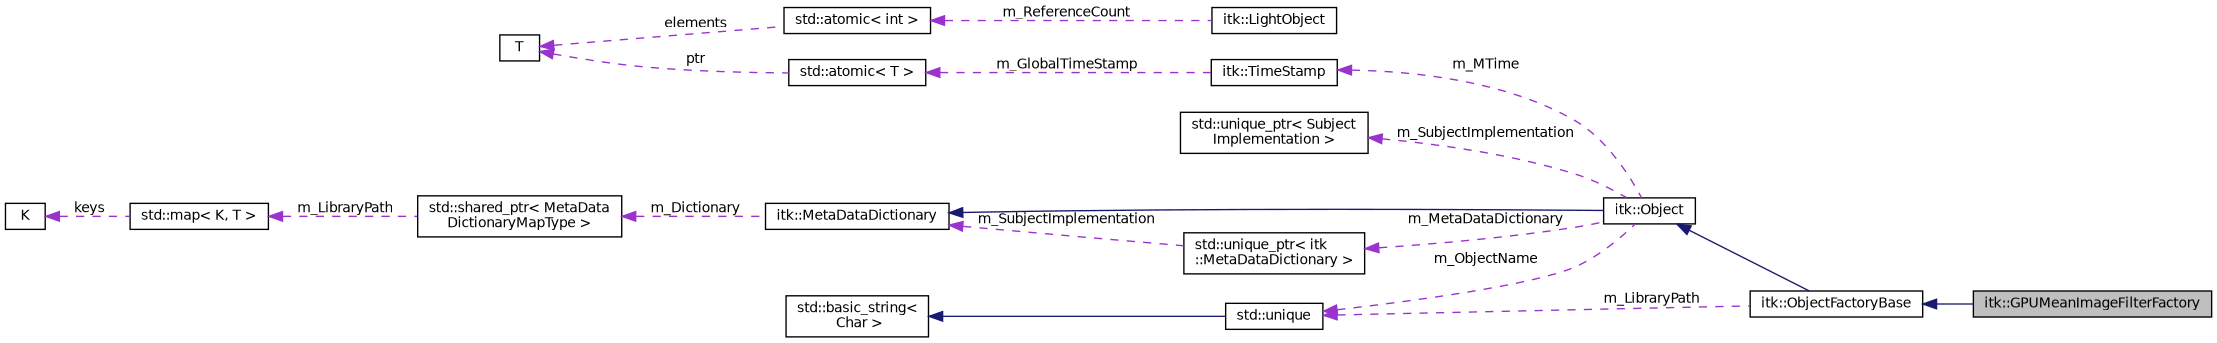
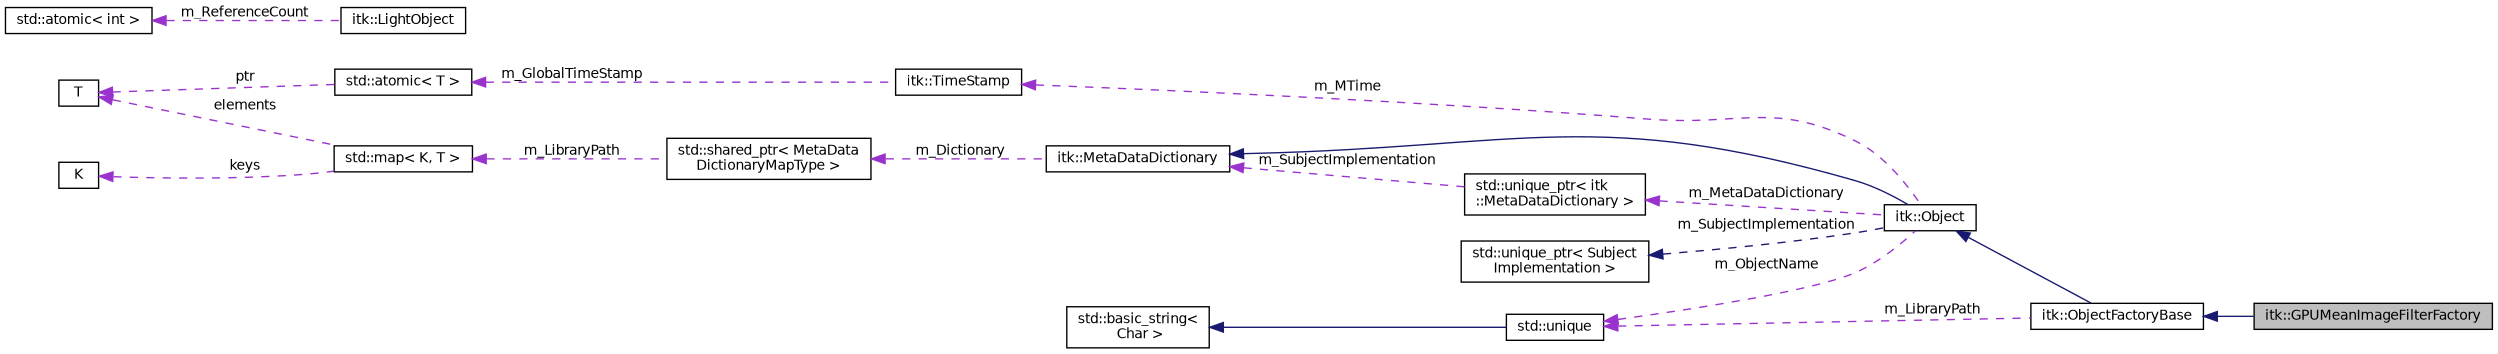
(669, 36) -> (225, 123)
(1507, 157) -> (1774, 243)
